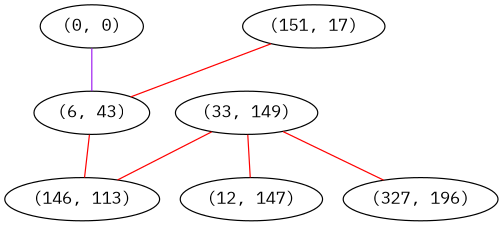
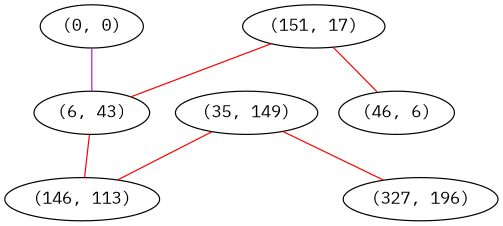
(247, 113) -> (247, 113)
none -> (397, 113)
(251, 199) -> none
